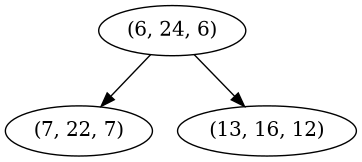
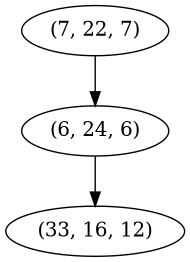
(131, 75) -> (95, 74)
(267, 131) -> (95, 231)
